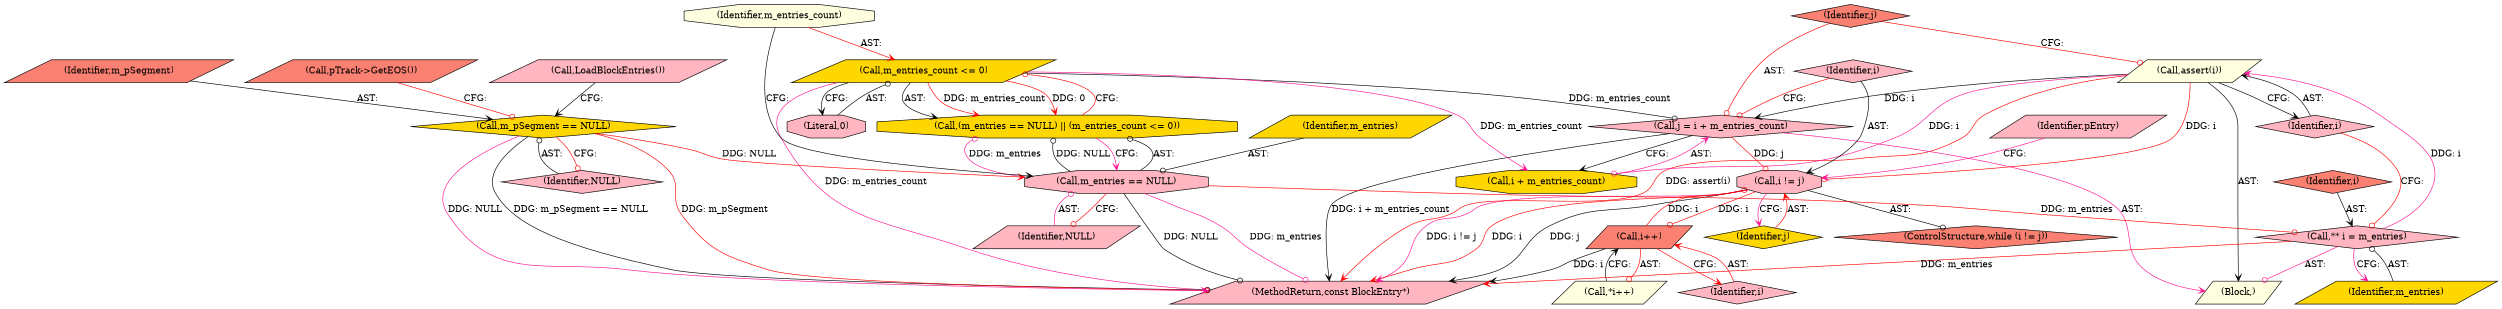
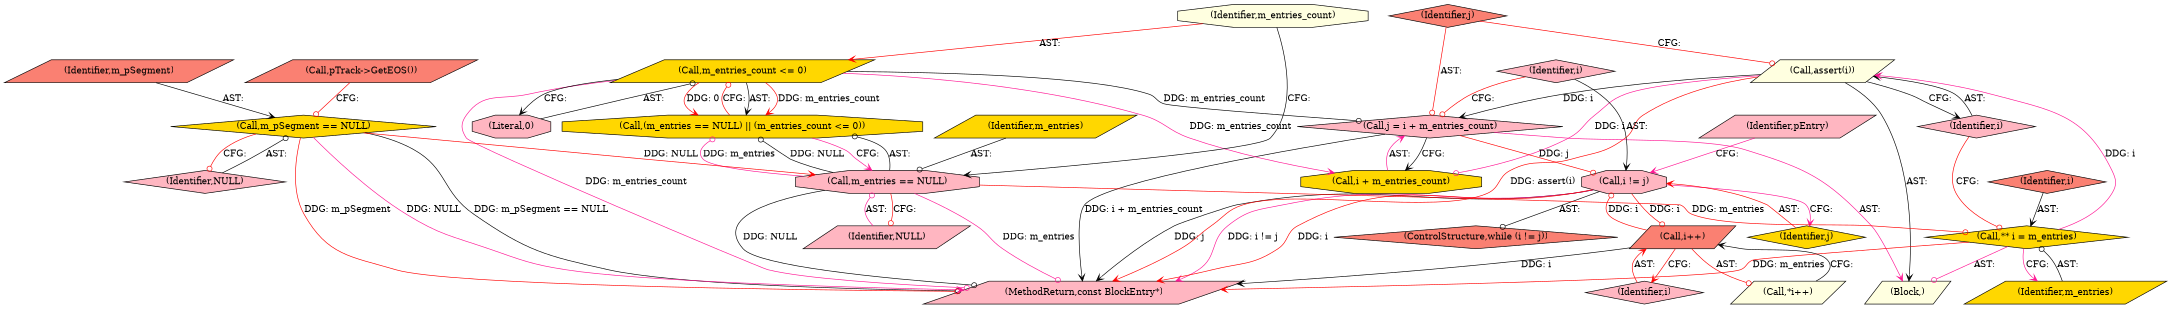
(608, 71) -> none
(2031, 165) -> none
(2357, 237) -> (2027, 237)
